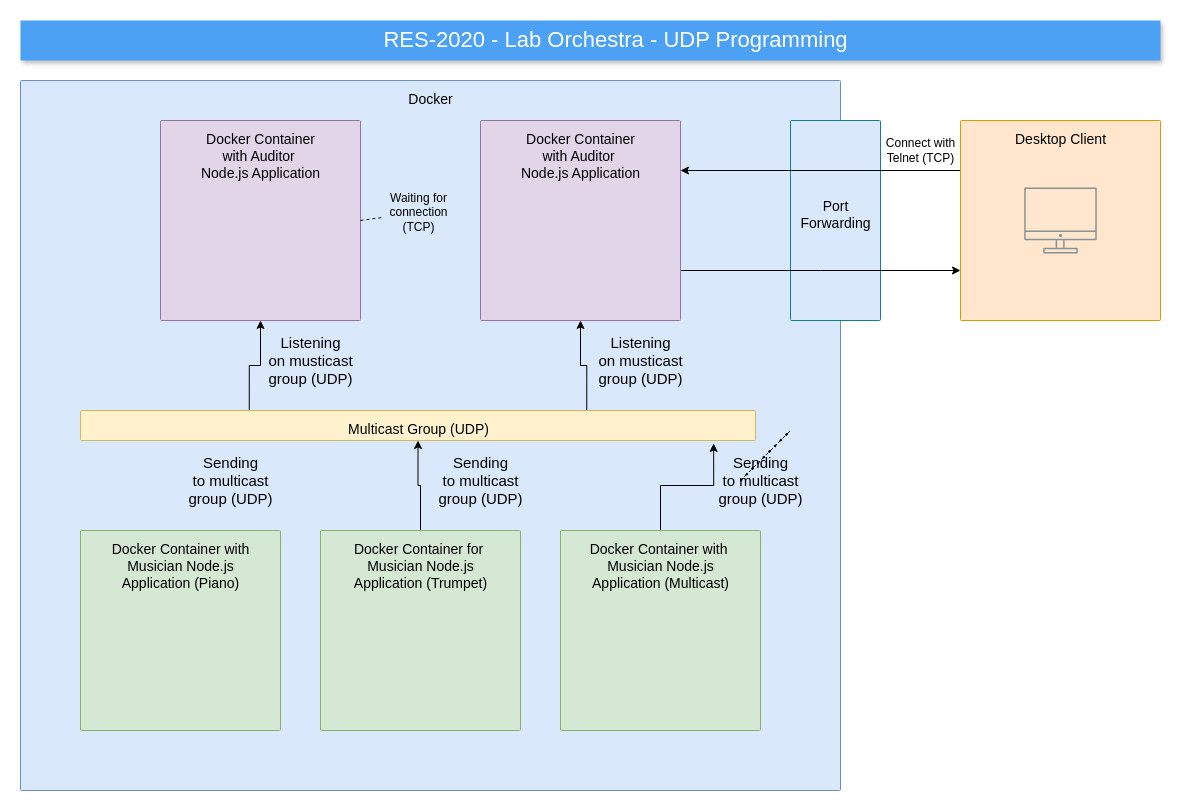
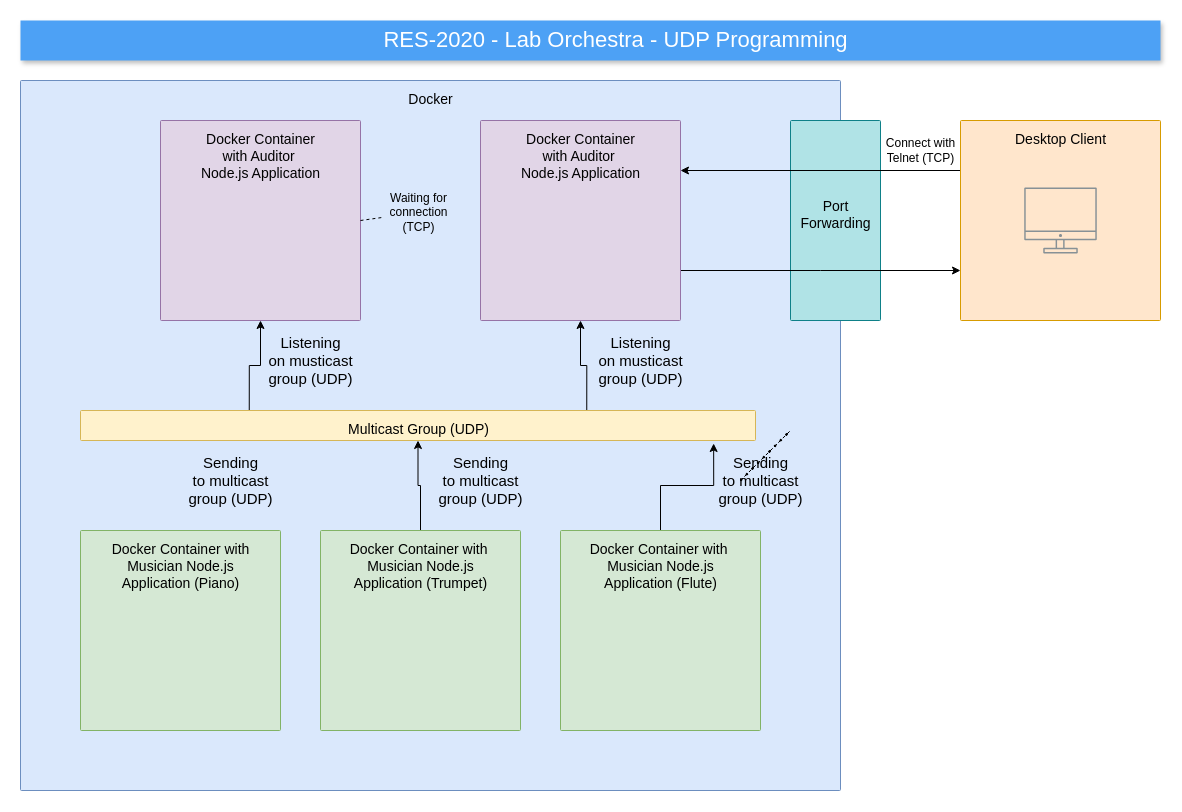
(836, 221) -> (836, 221)
(421, 563) -> (421, 563)
(661, 563) -> (661, 563)
